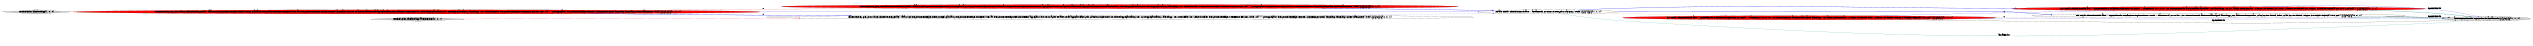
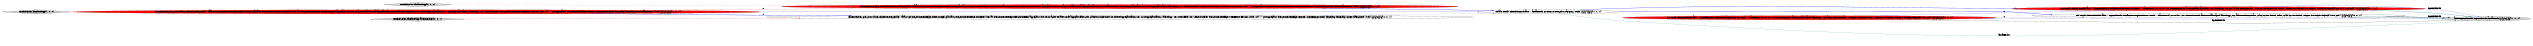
none -> (418, 5)
